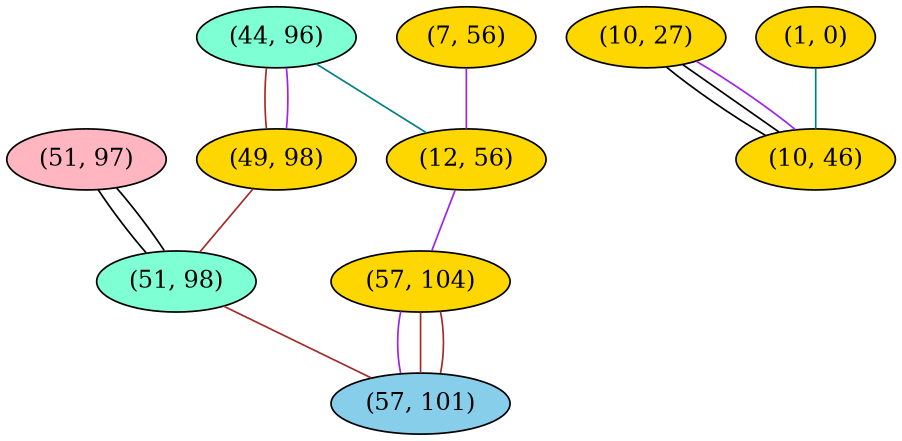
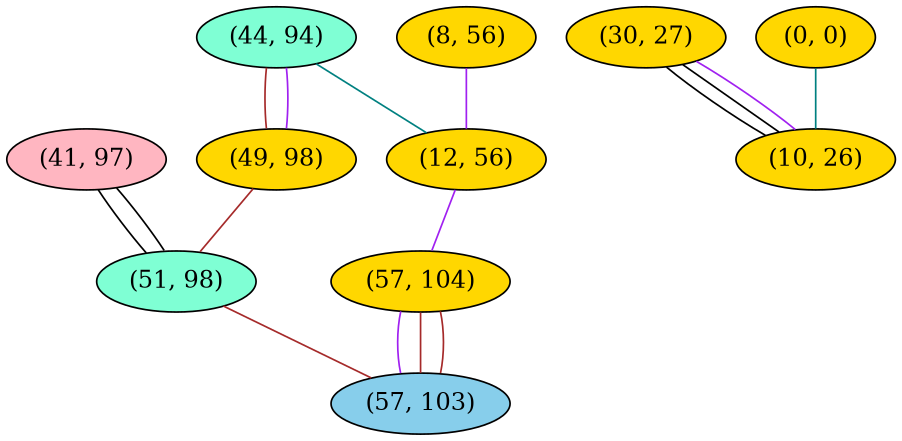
(276, 37) -> (276, 37)
(466, 37) -> (466, 37)
(646, 37) -> (646, 37)
(816, 37) -> (816, 37)
(86, 159) -> (86, 159)
(816, 159) -> (816, 159)
(421, 404) -> (421, 404)
